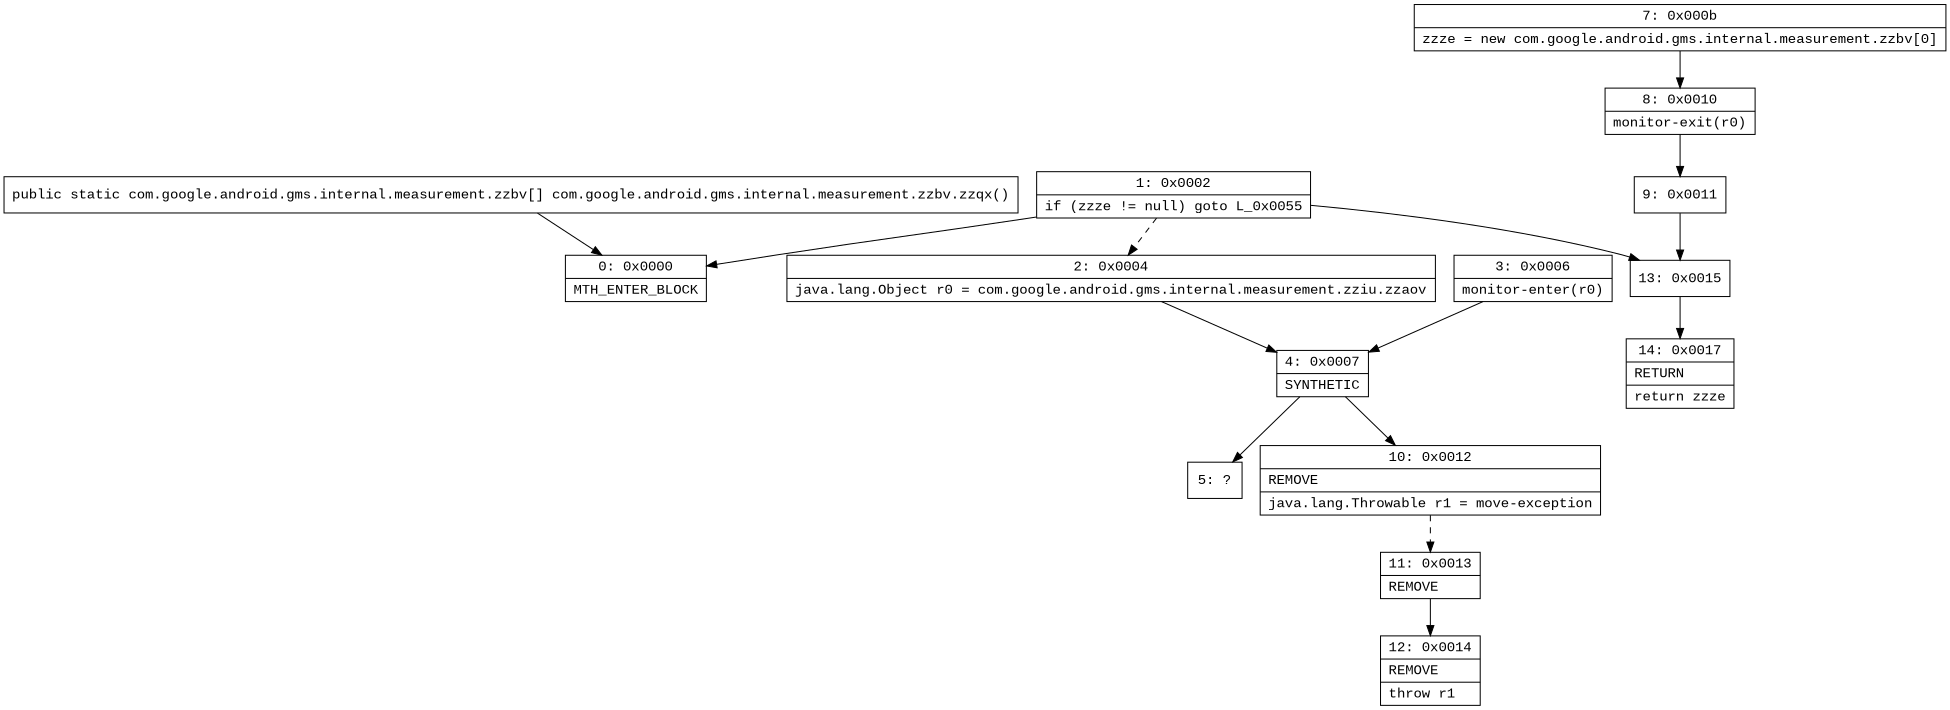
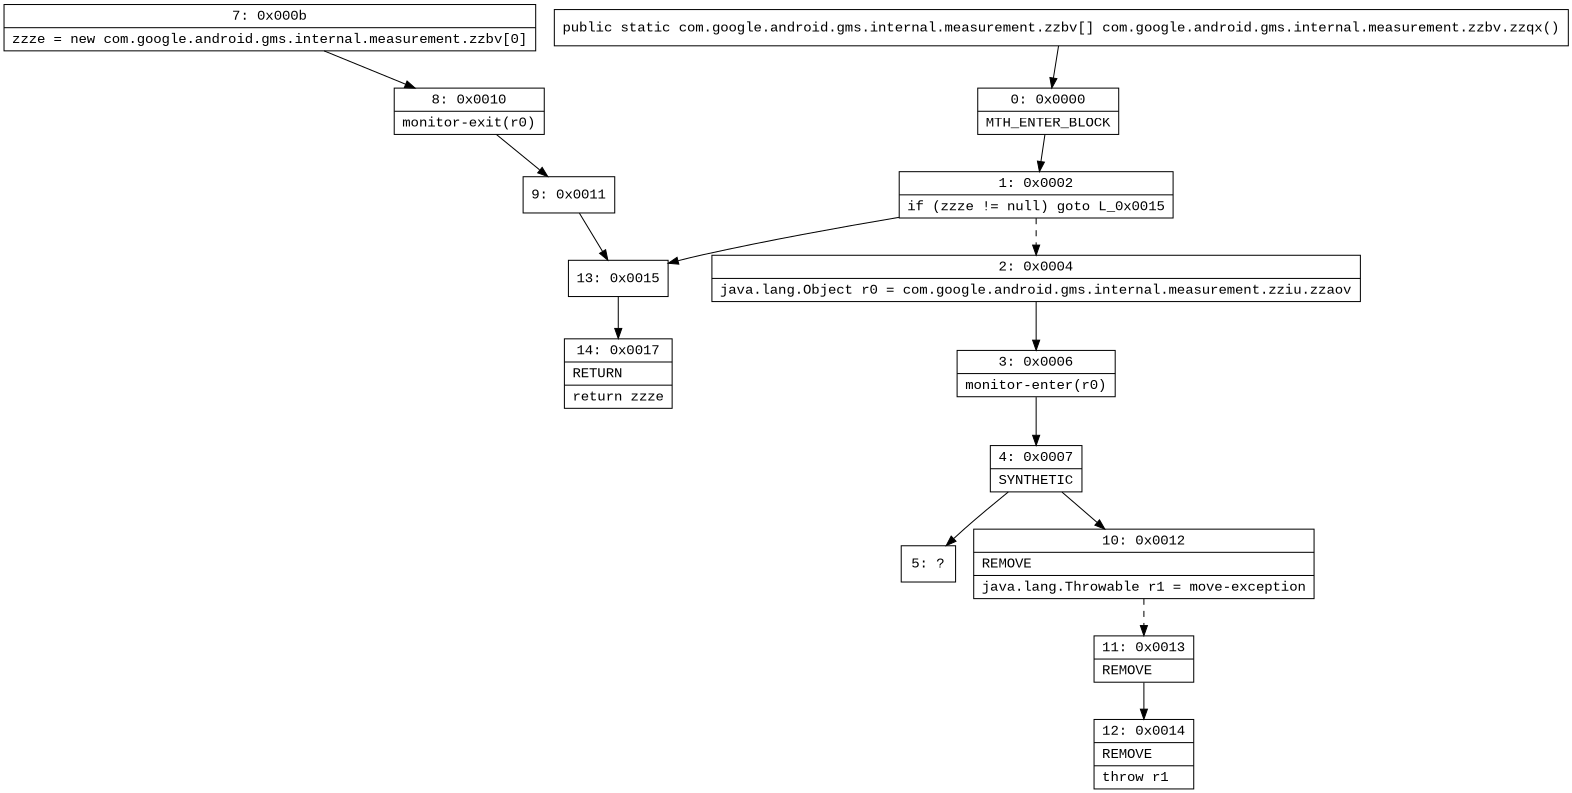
(1174, 206) -> (1036, 206)
(876, 240) -> (1043, 148)
(1214, 325) -> (1036, 321)
